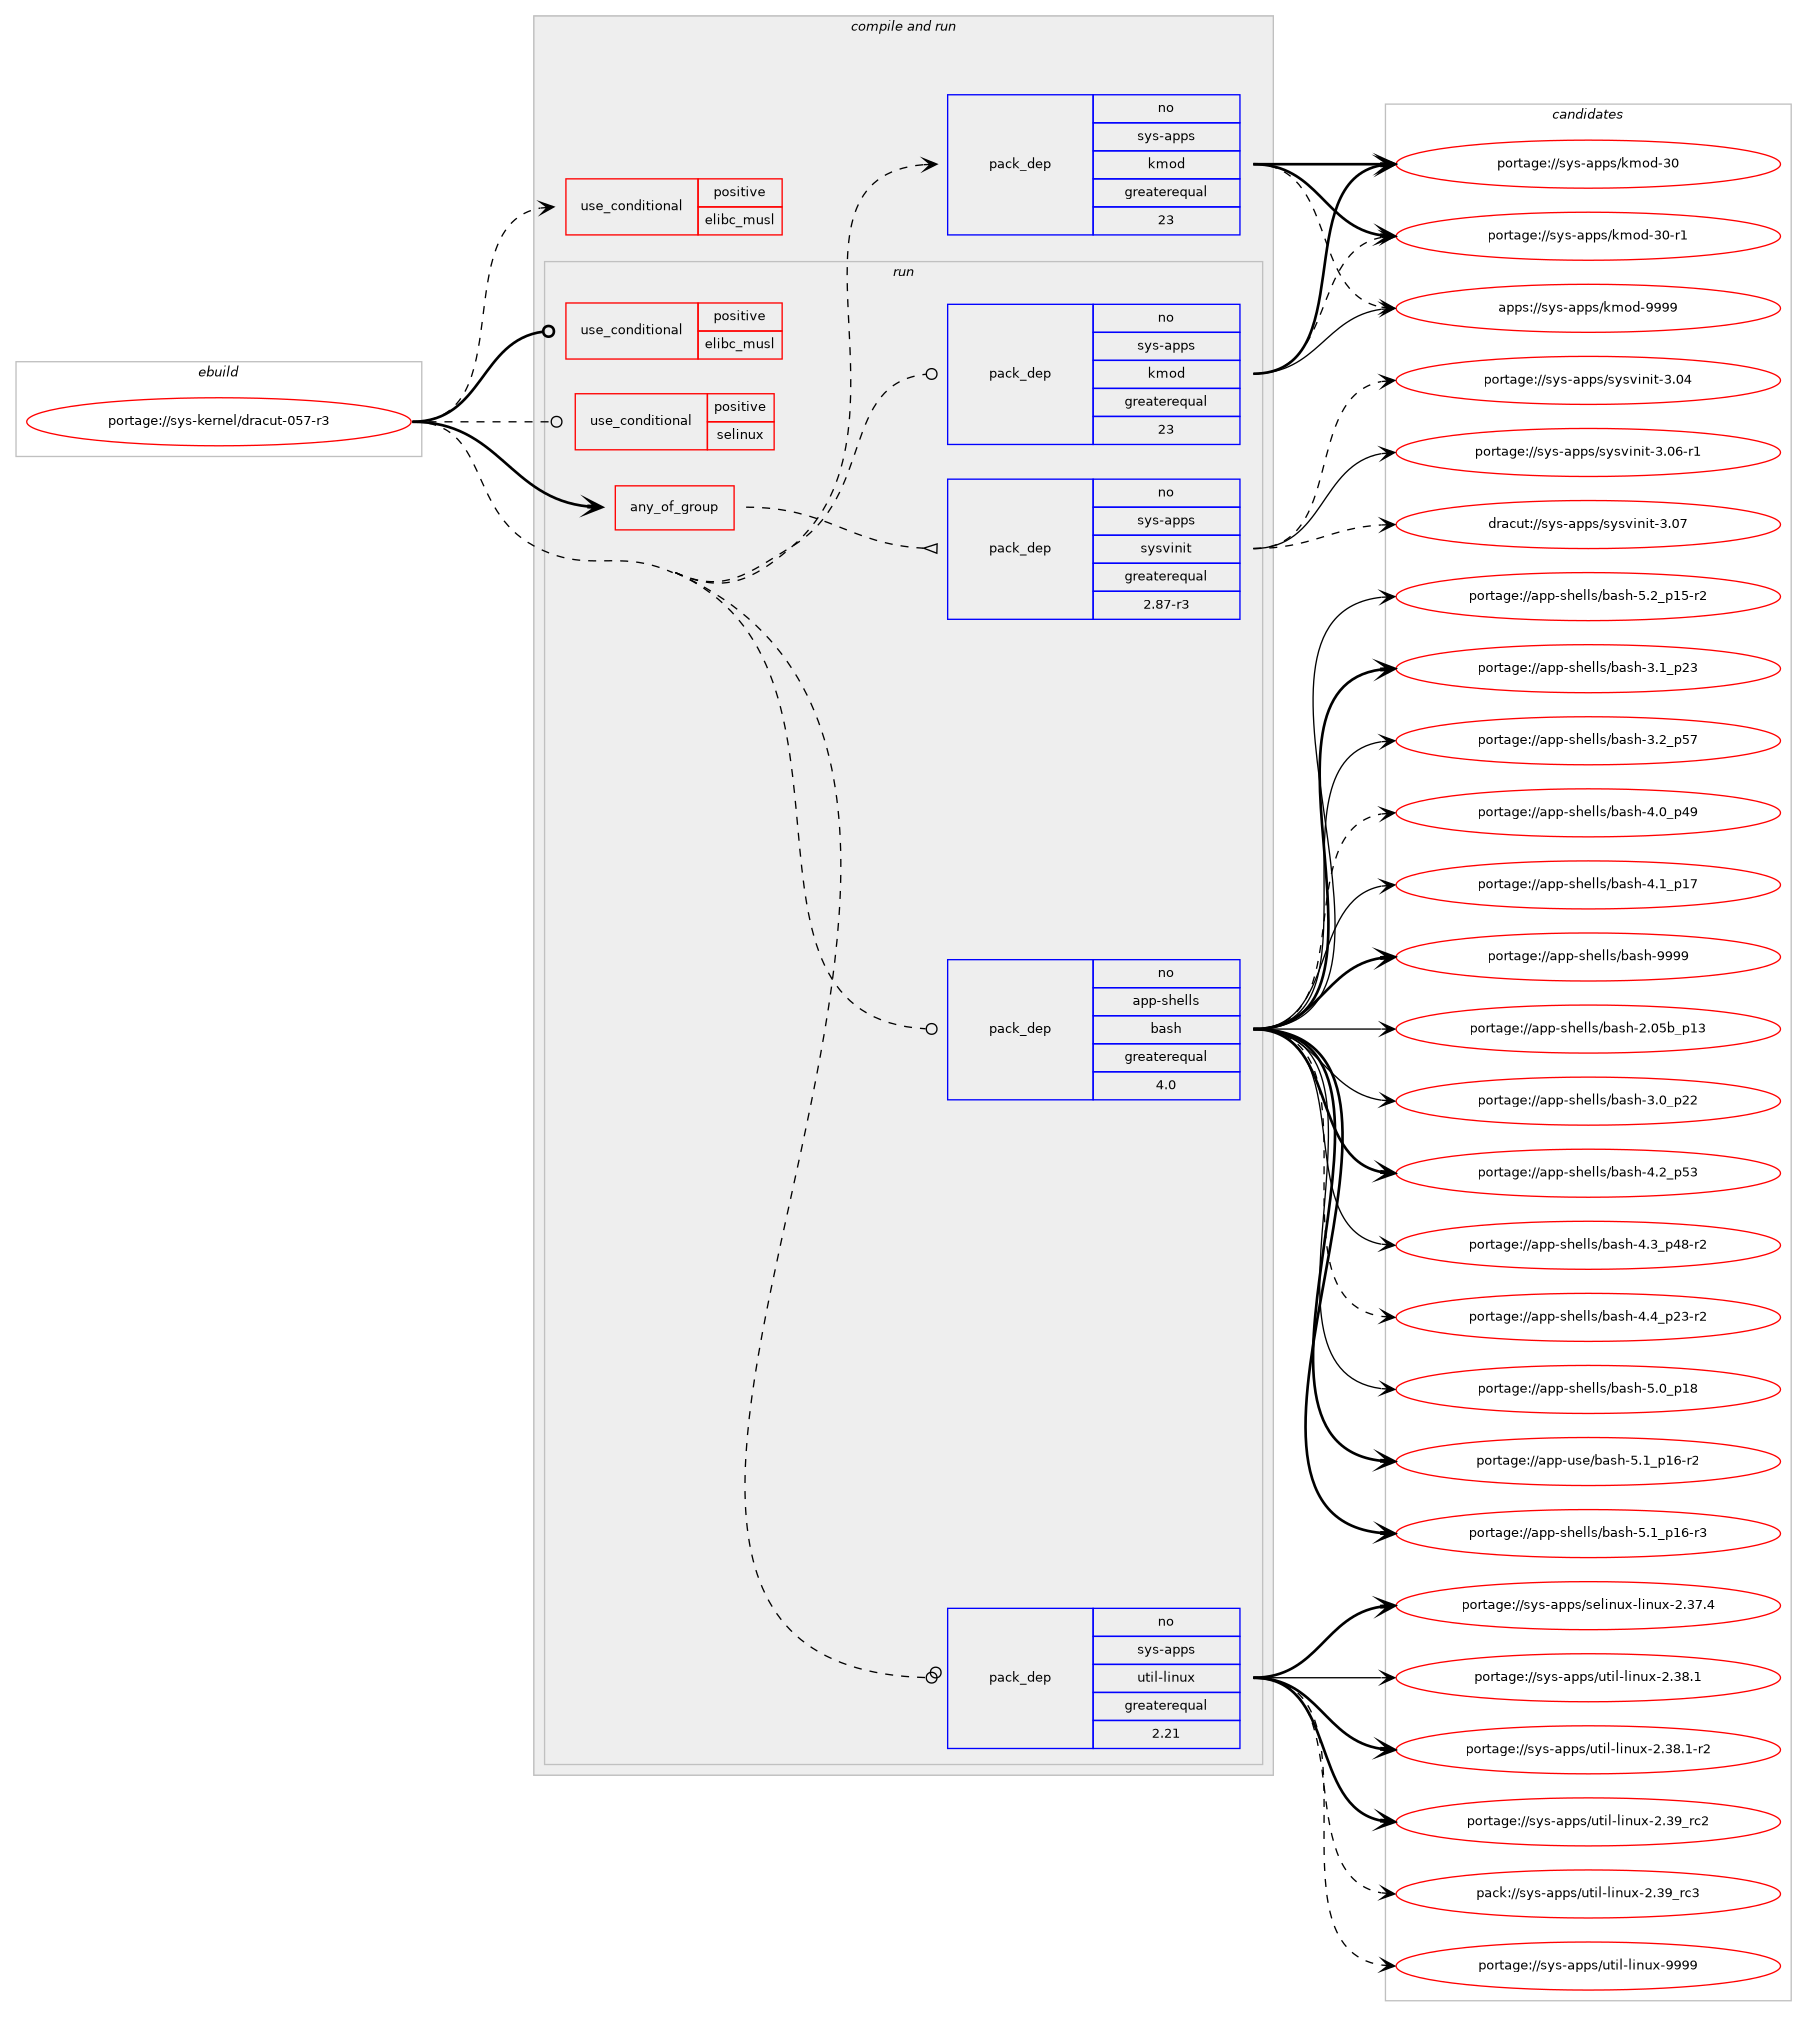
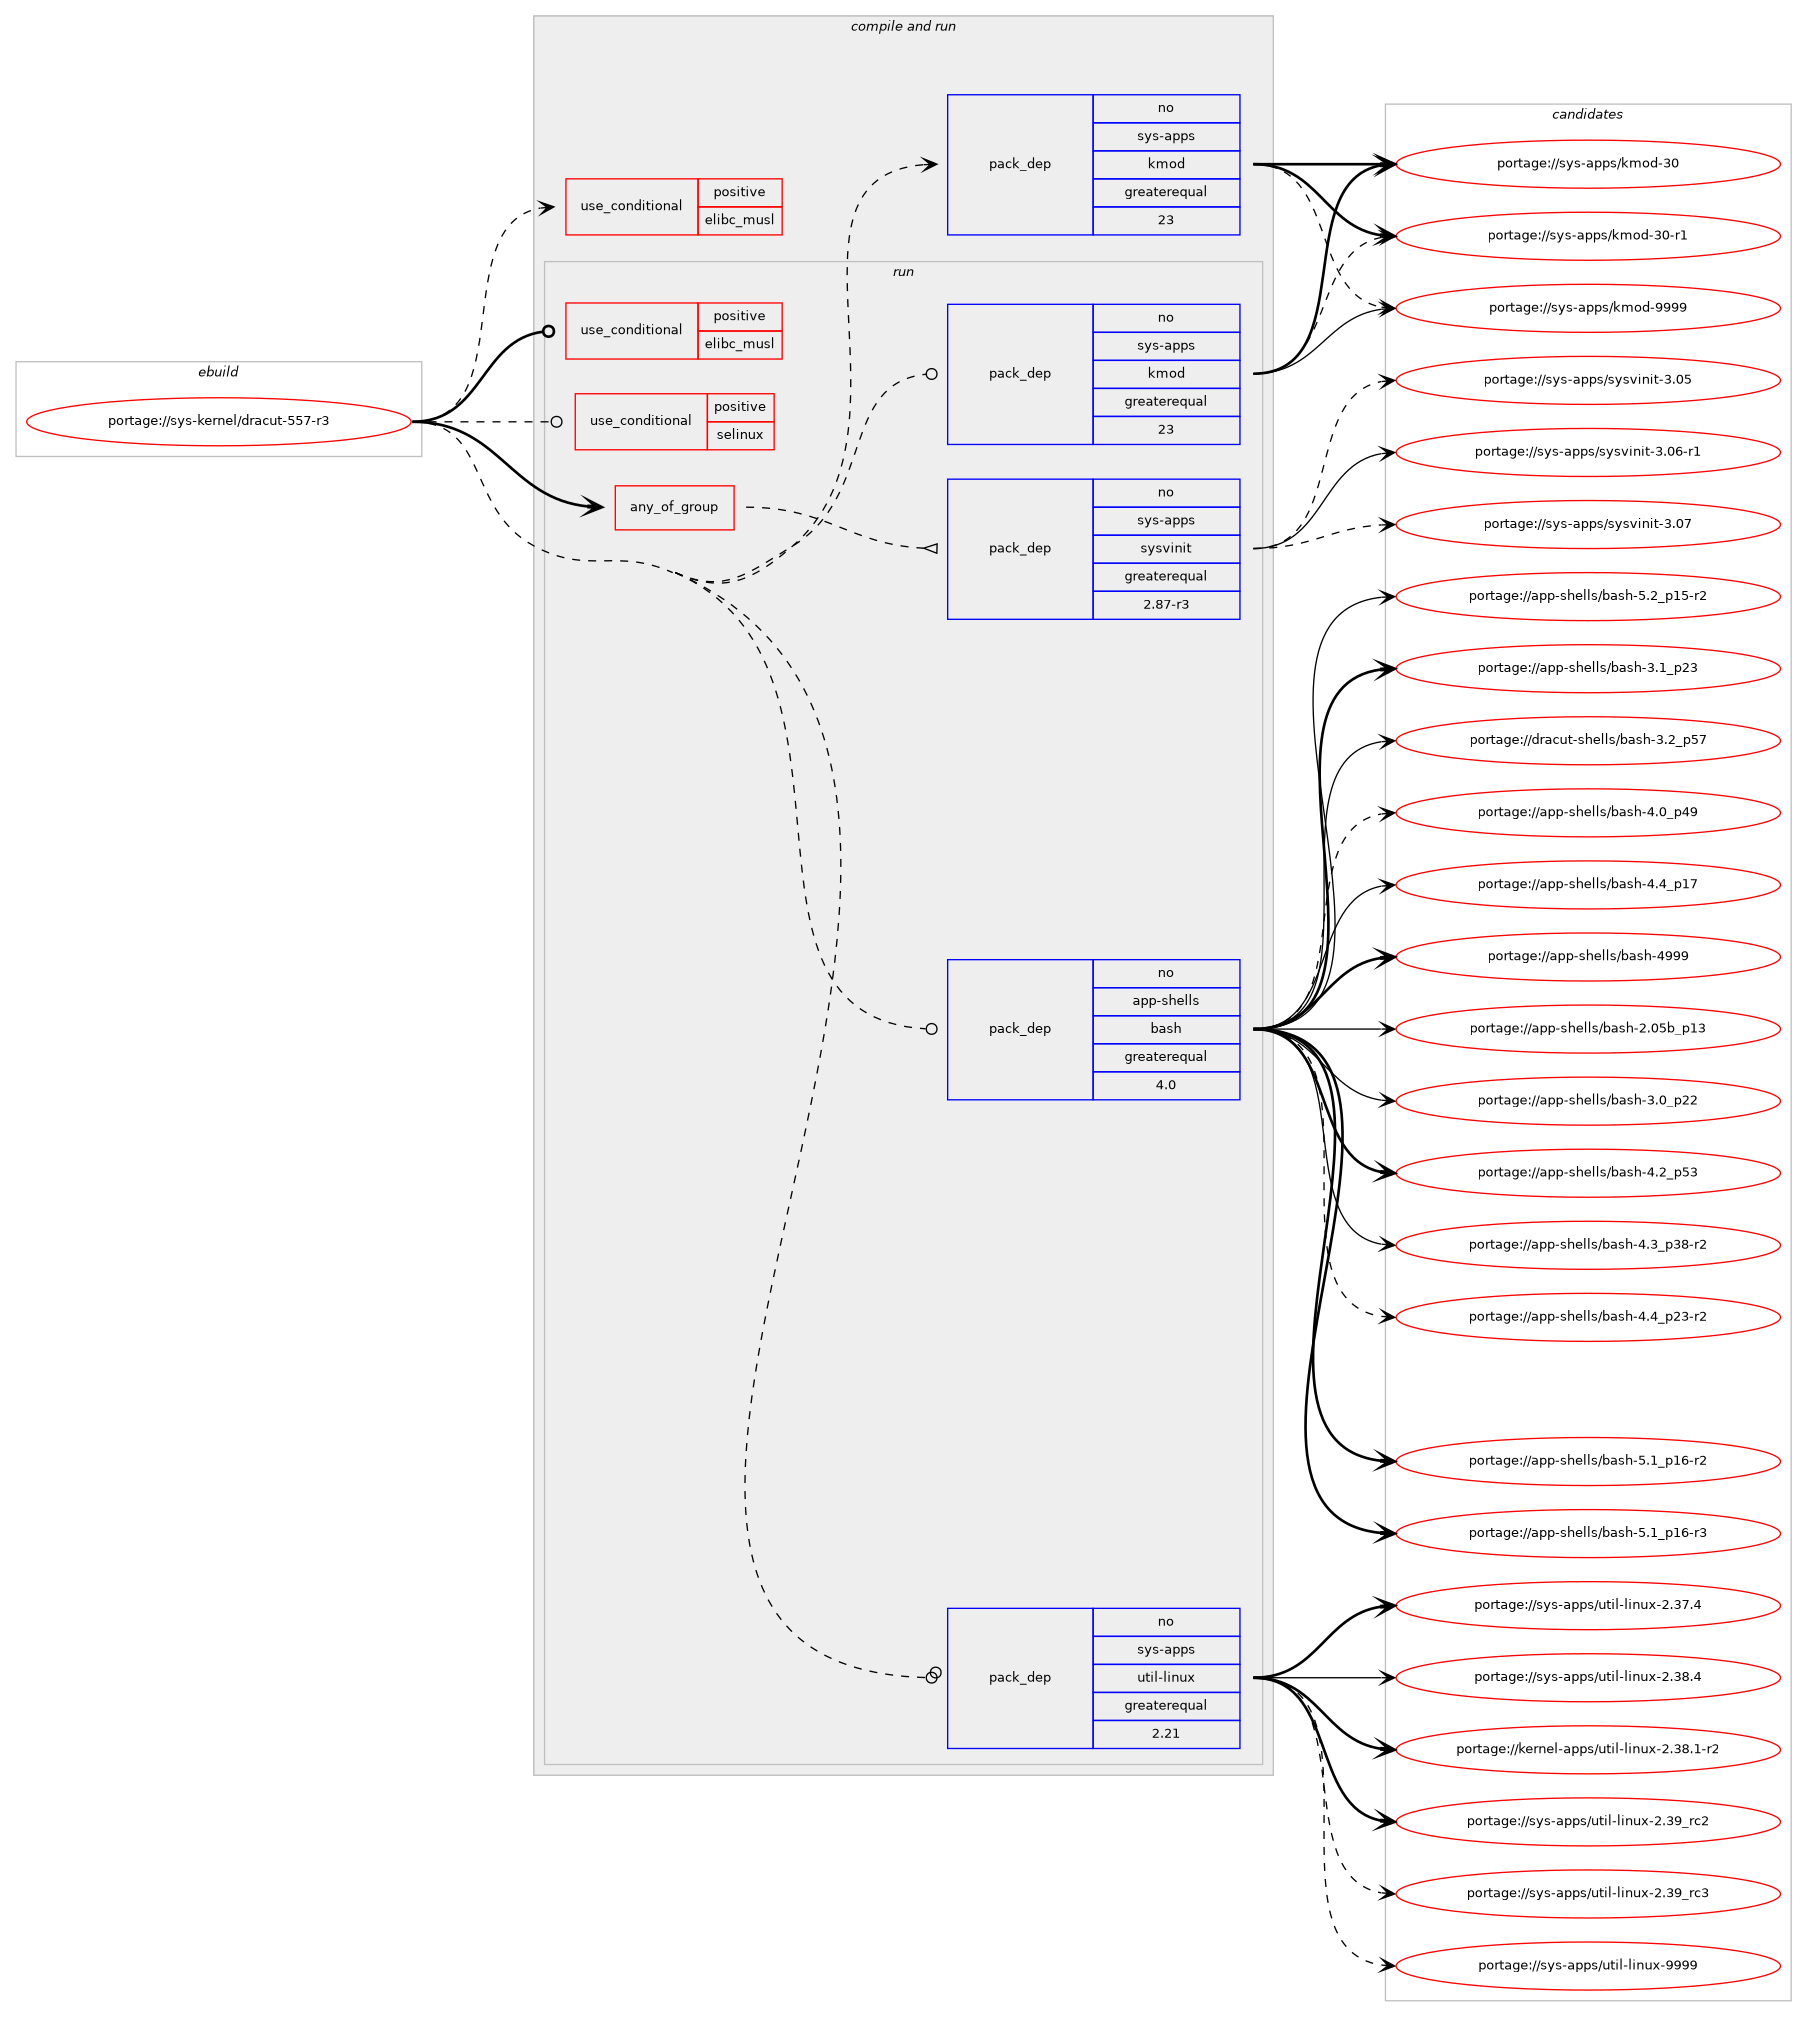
(1588, 308) -> (1588, 308)
(1588, 380) -> (1588, 380)
(219, 422) -> (219, 422)
(1588, 525) -> (1588, 525)
(1588, 741) -> (1588, 741)
(1588, 885) -> (1588, 885)
(1588, 957) -> (1588, 957)
(1588, 1245) -> (1588, 1245)
(1588, 1389) -> none
(1588, 1462) -> (1588, 1462)
(1588, 1606) -> (1588, 1606)
(1588, 1678) -> (1588, 1678)
(1588, 1750) -> (1588, 1750)
(1588, 1894) -> (1588, 1894)
